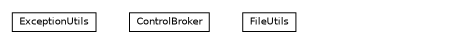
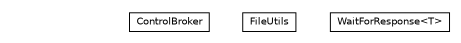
(54, 22) -> none
none -> (389, 22)
